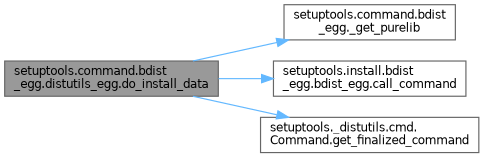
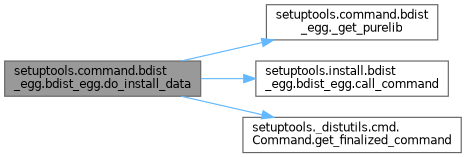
(111, 79) -> (103, 79)
